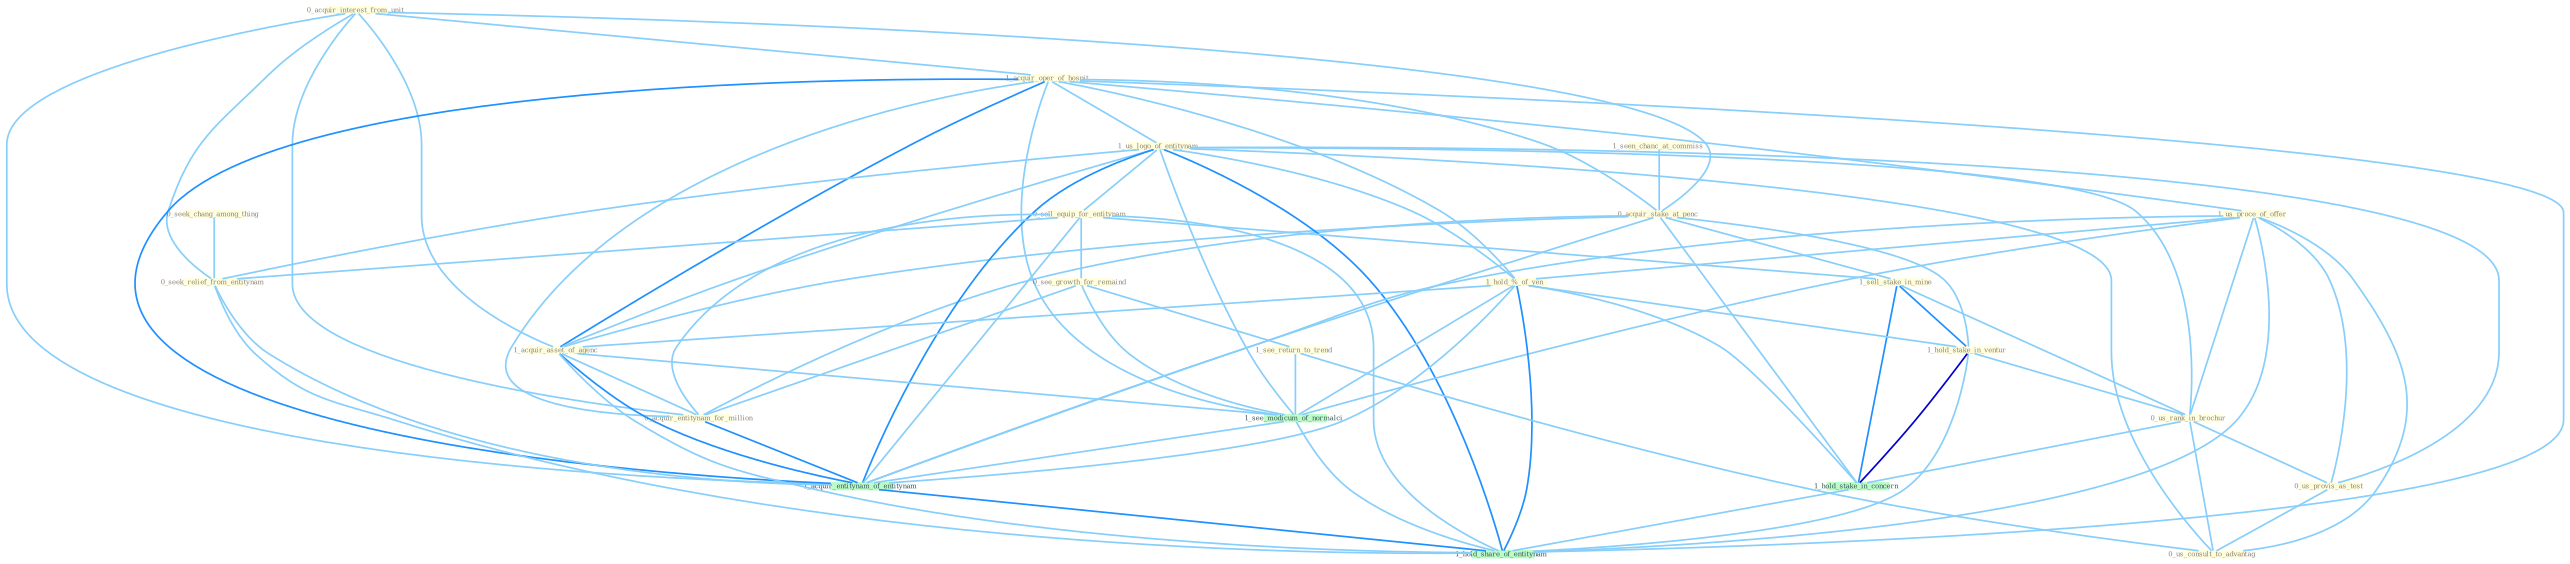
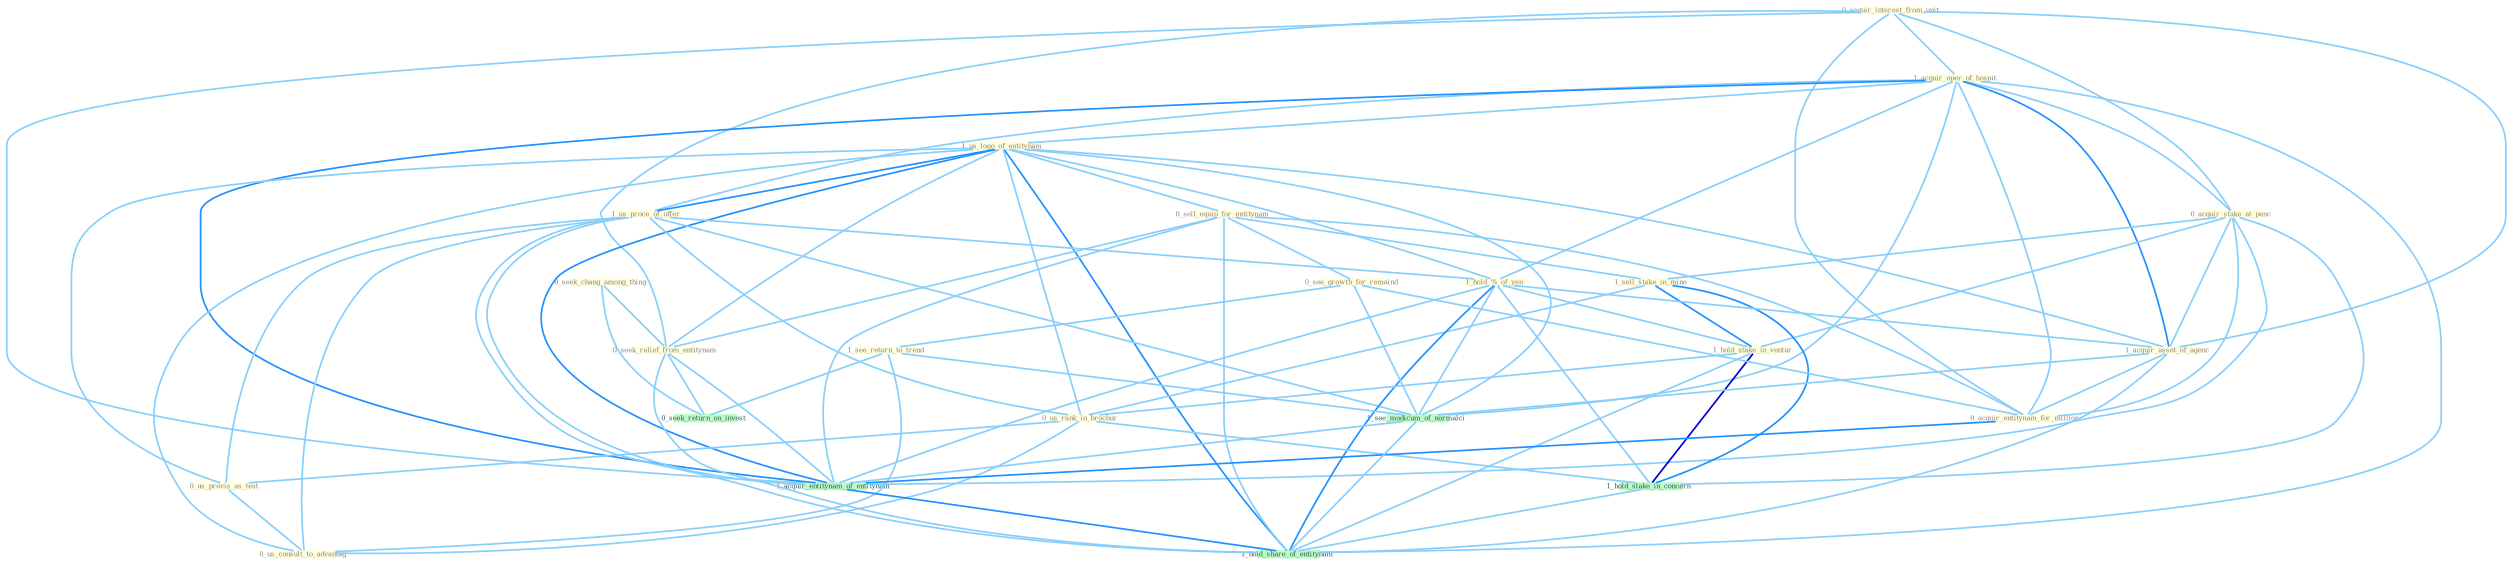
(1659, 146) -> none
none -> (800, 185)
none -> (706, 418)
(696, 440) -> none
